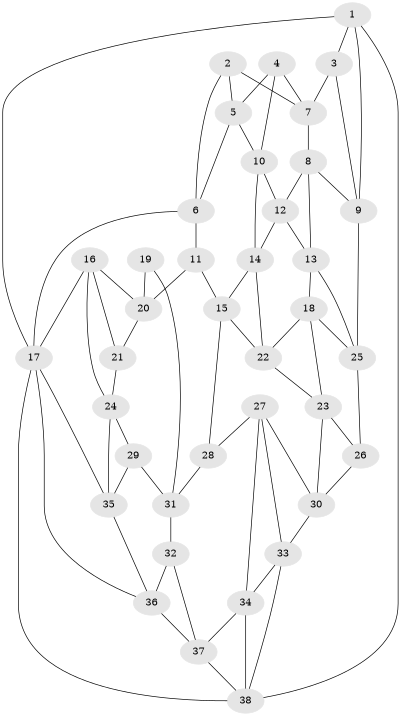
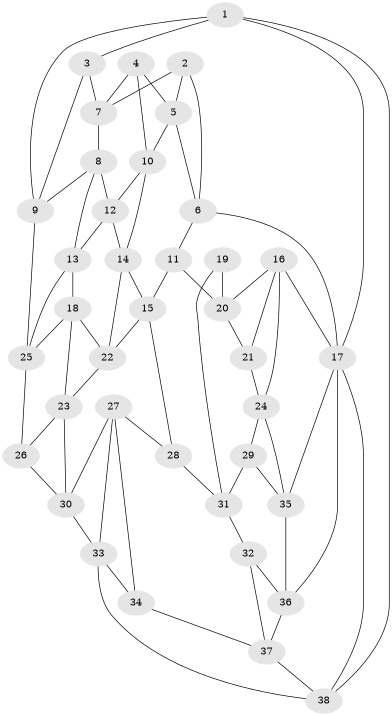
(246, 652) -> none
